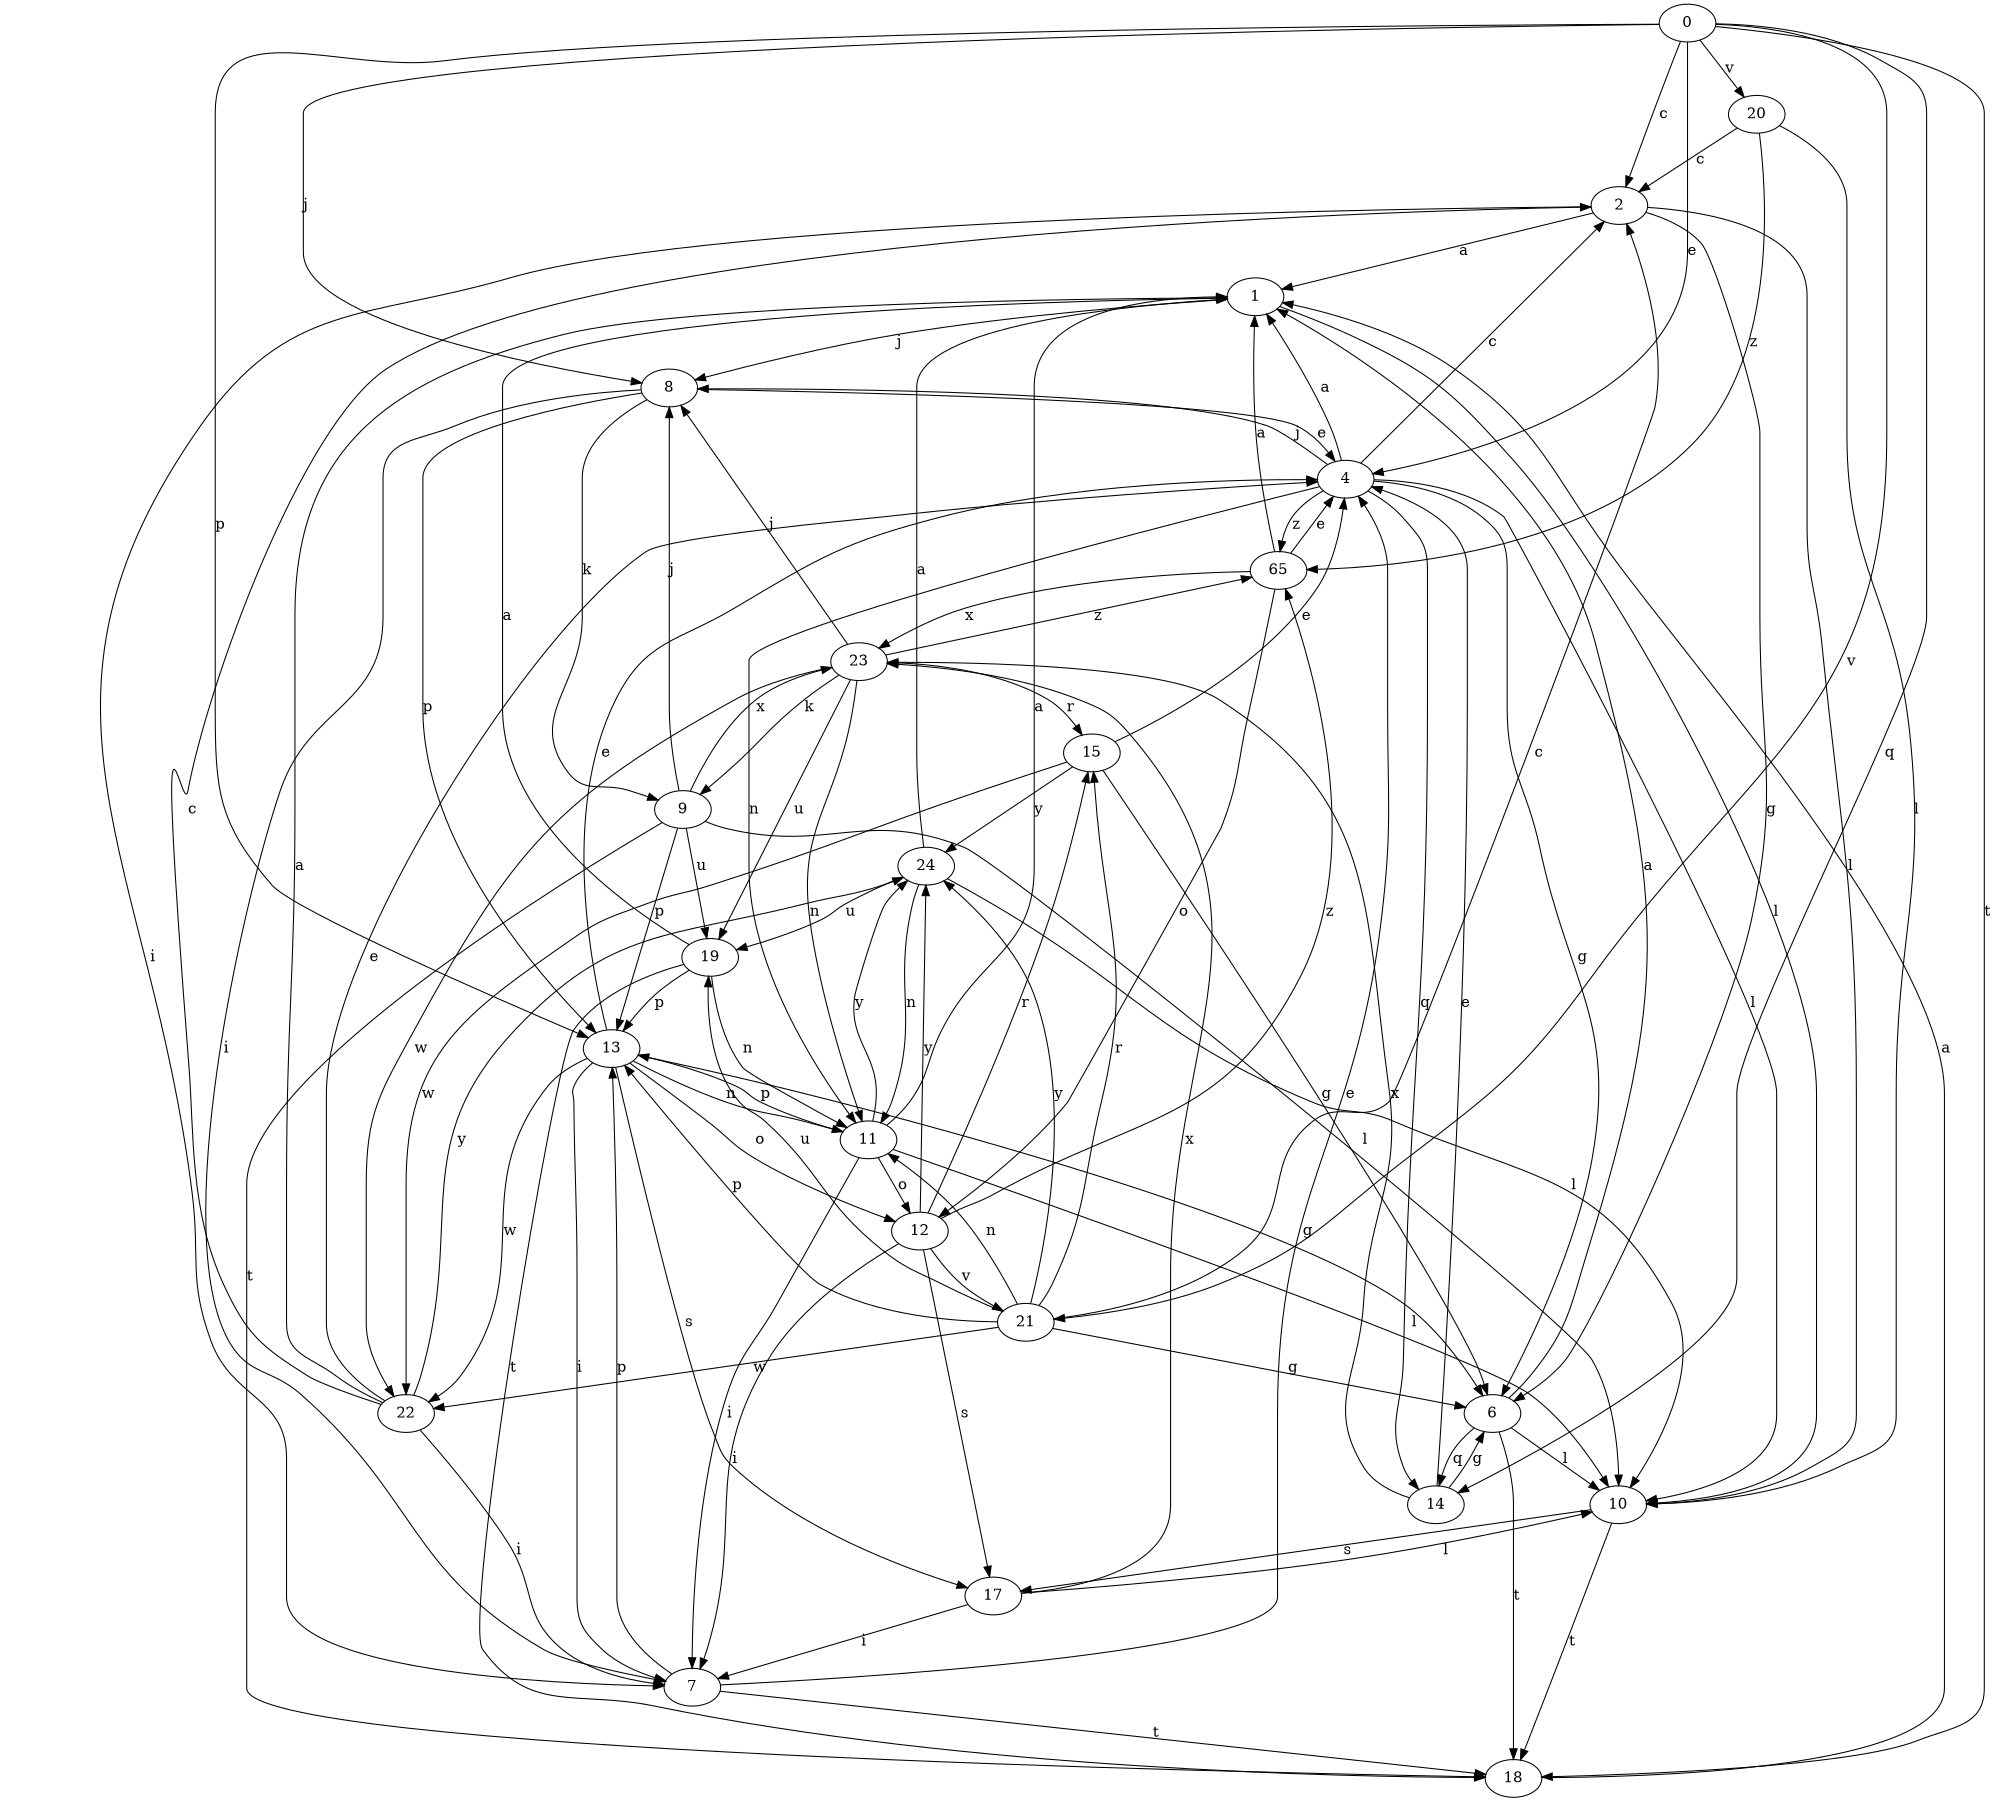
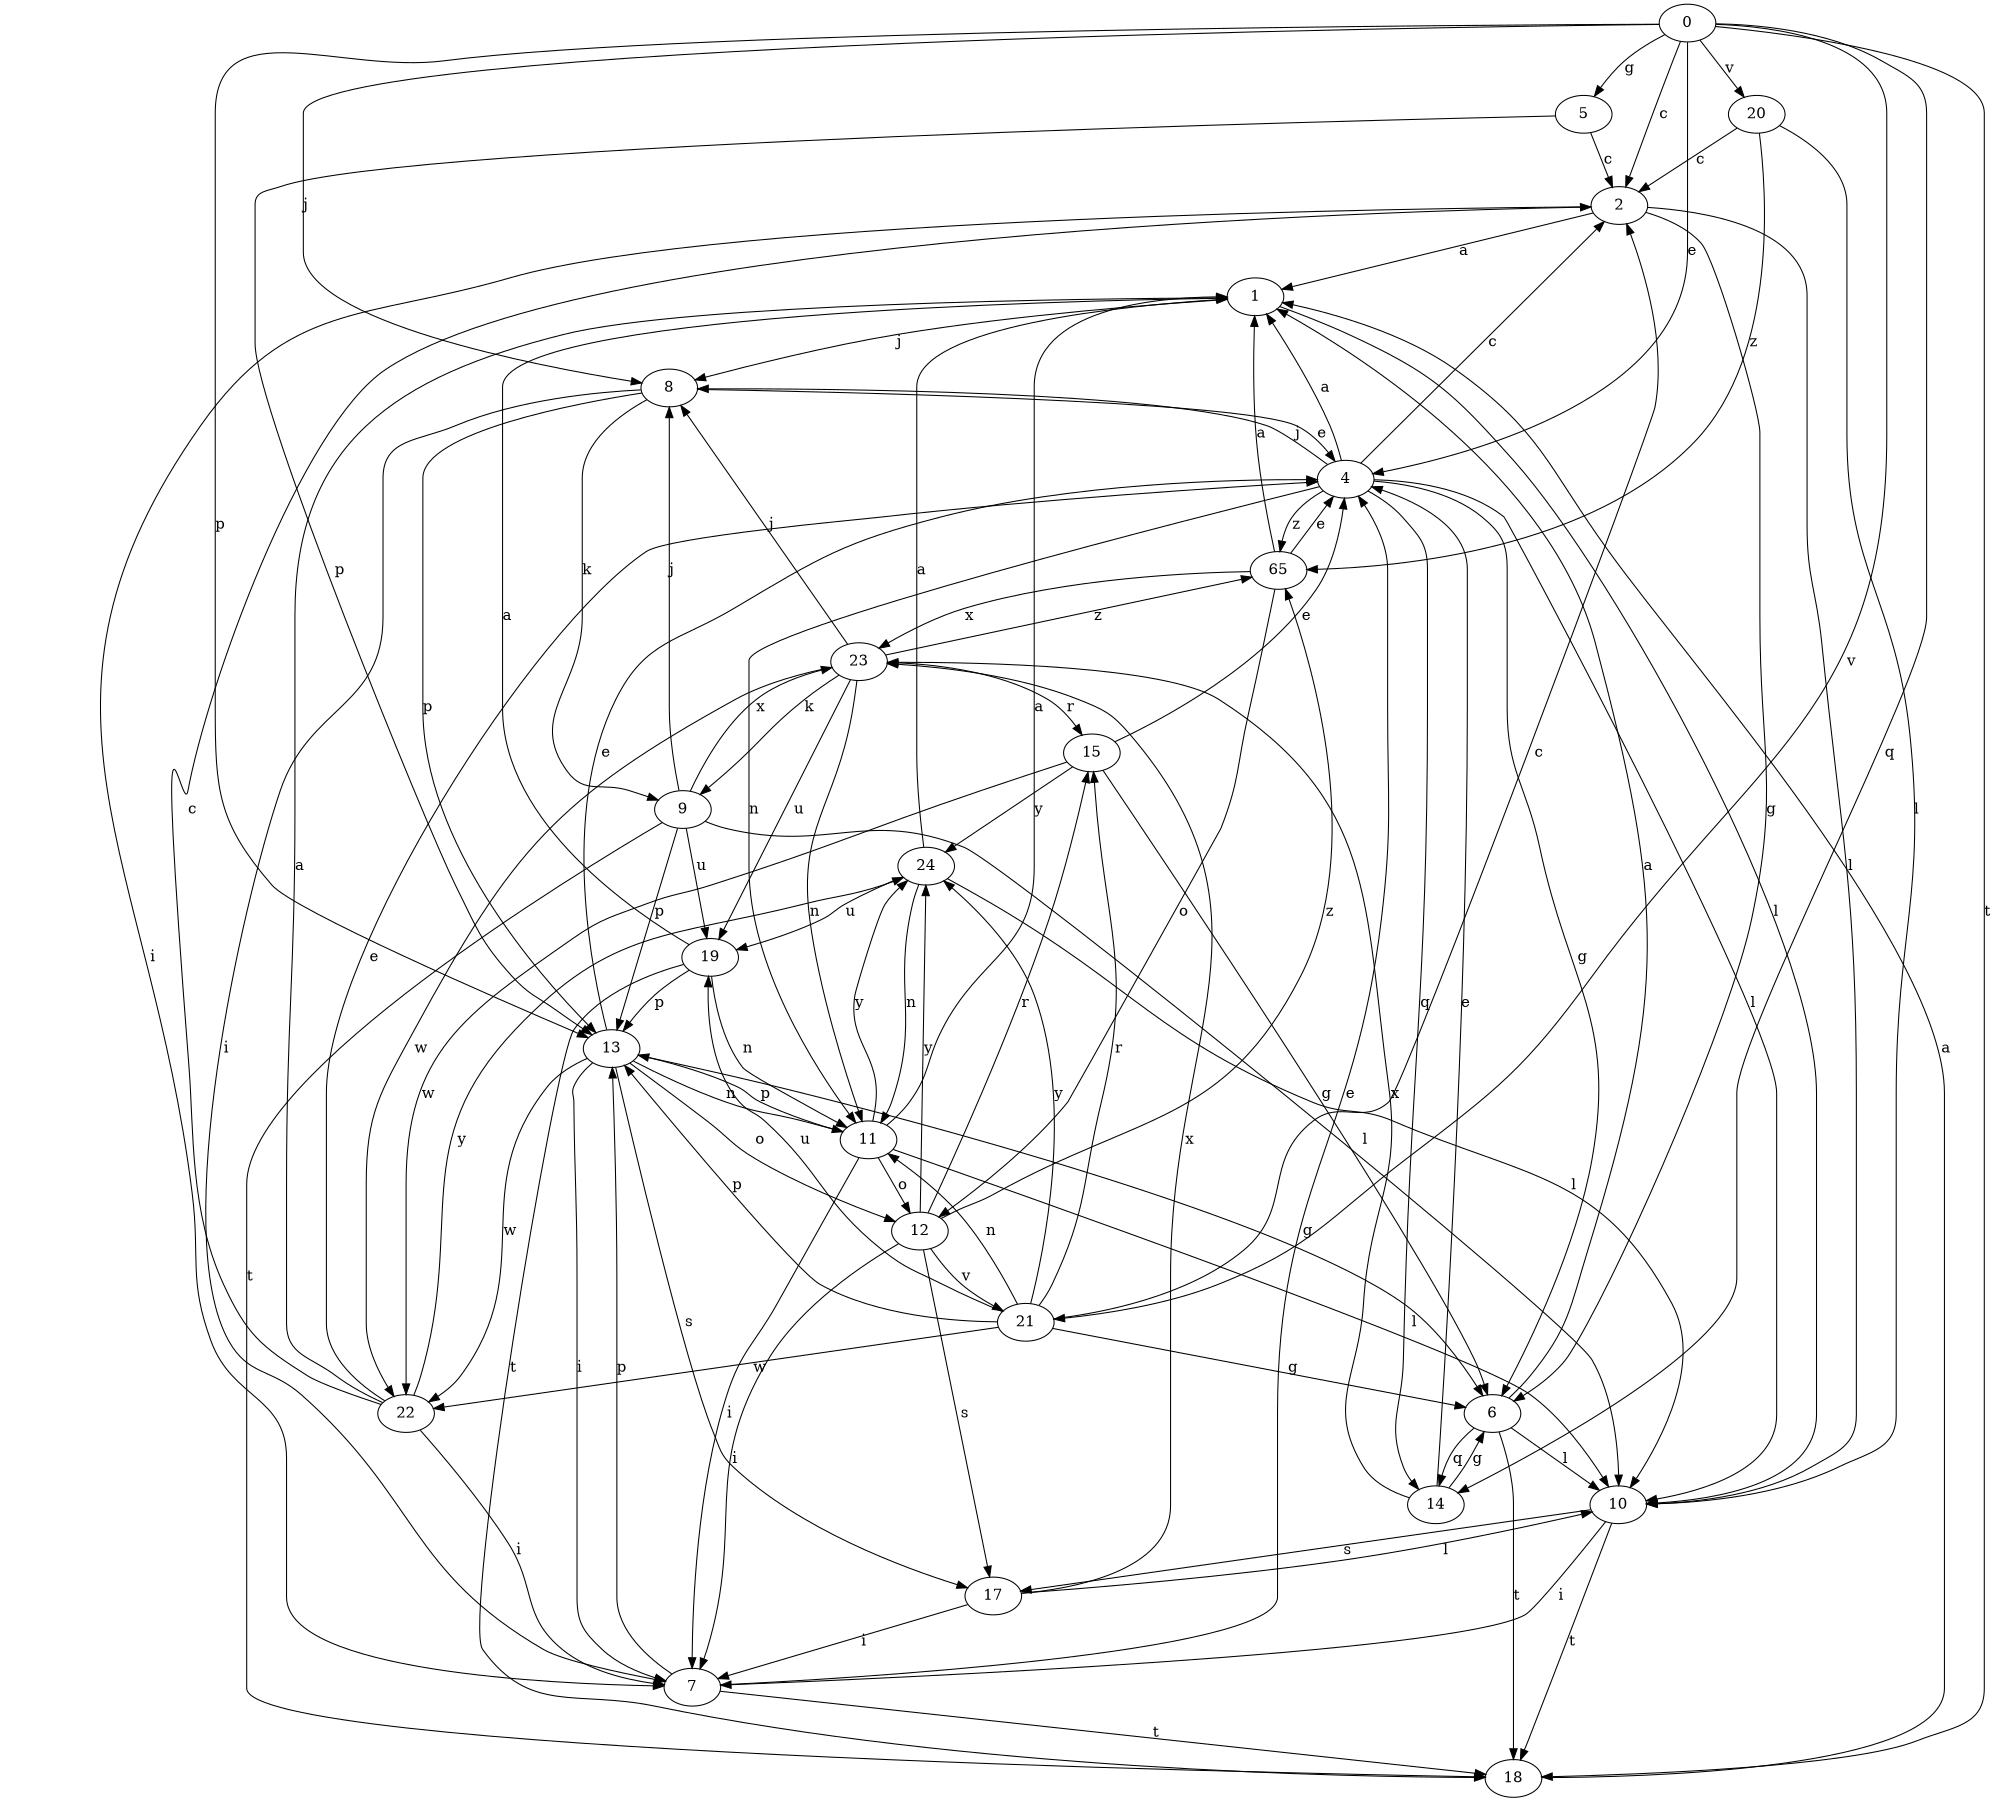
none -> (1584, 114)
none -> (1191, 1660)
